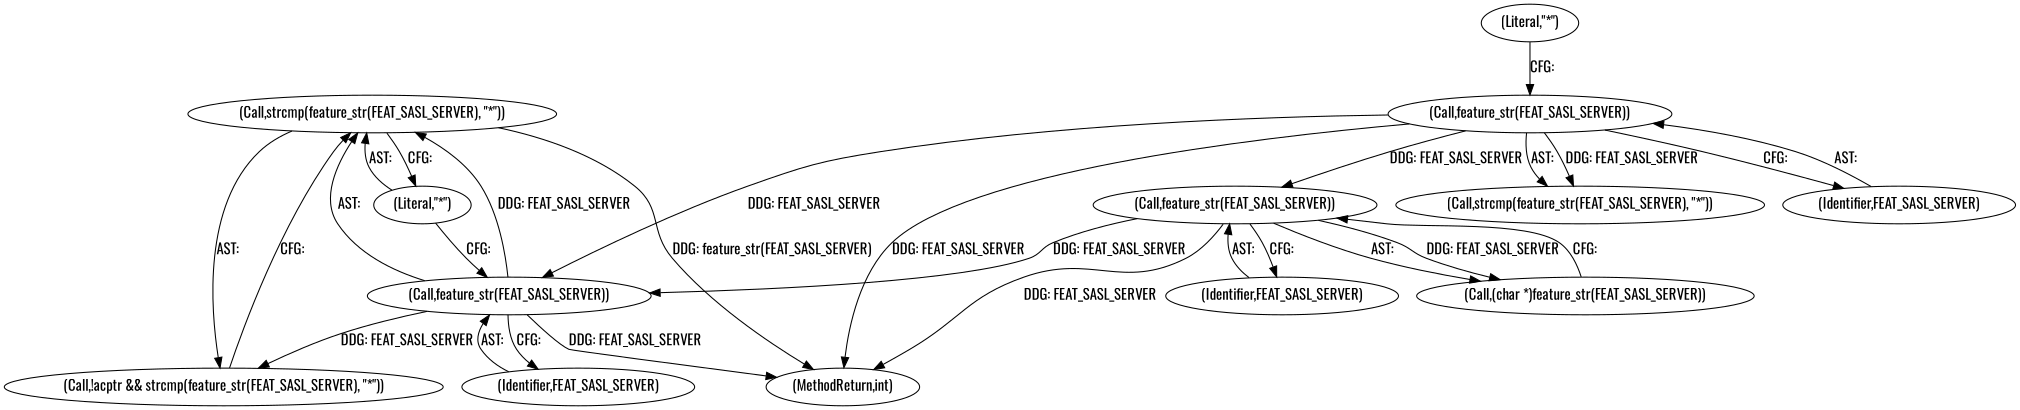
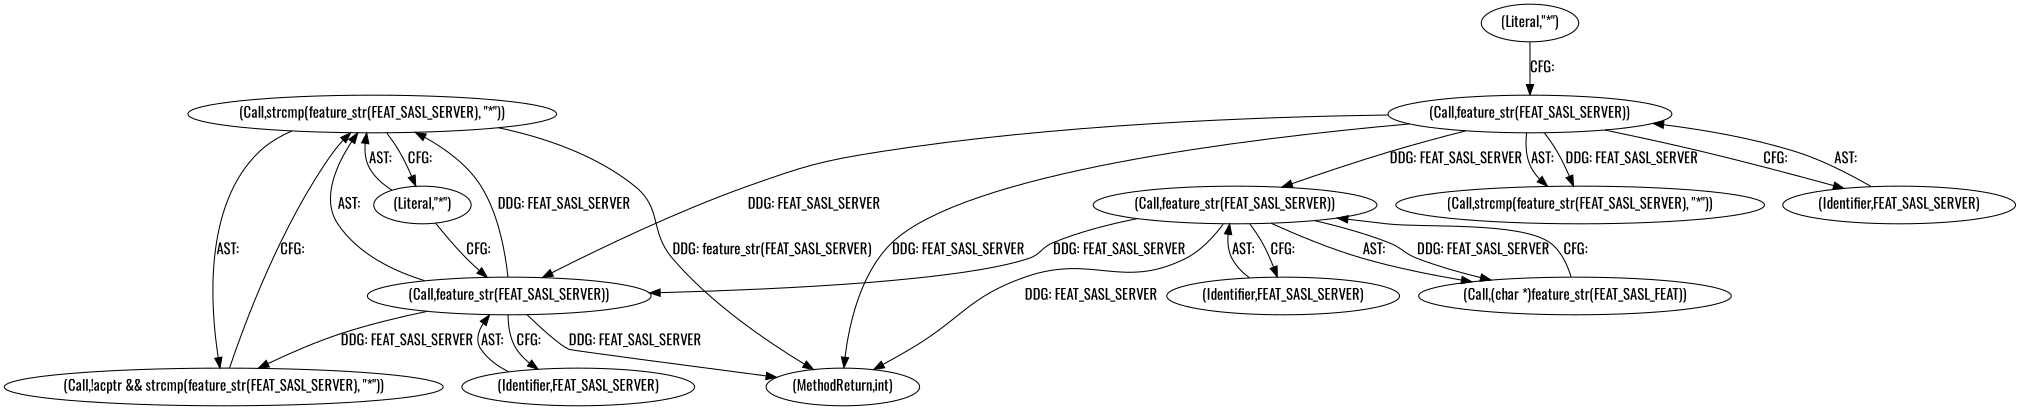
(1585, 296) -> (1575, 296)
